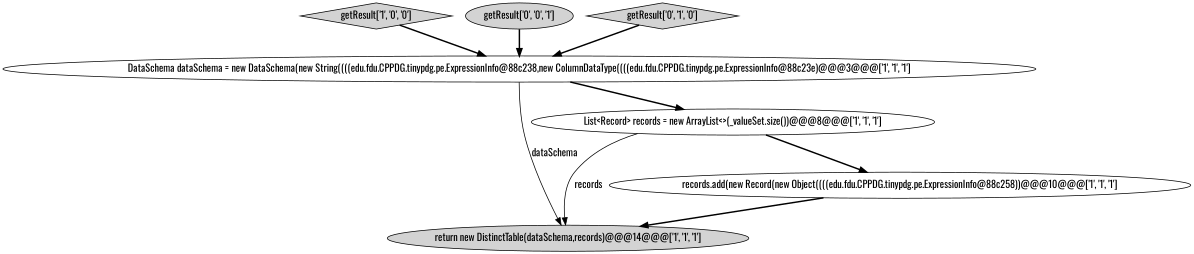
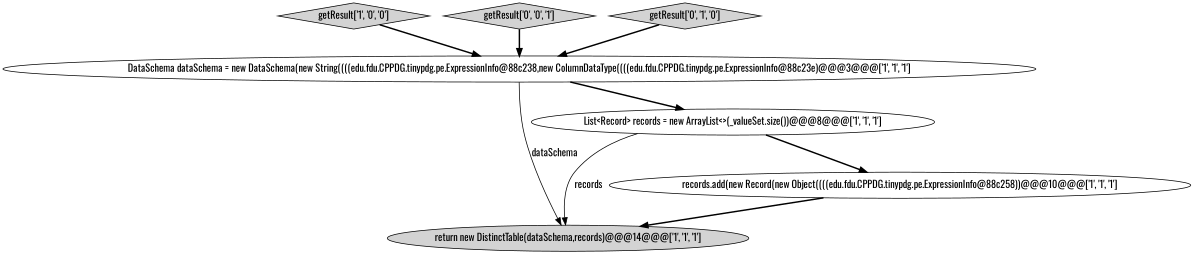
(519, 16) -> (519, 16)
